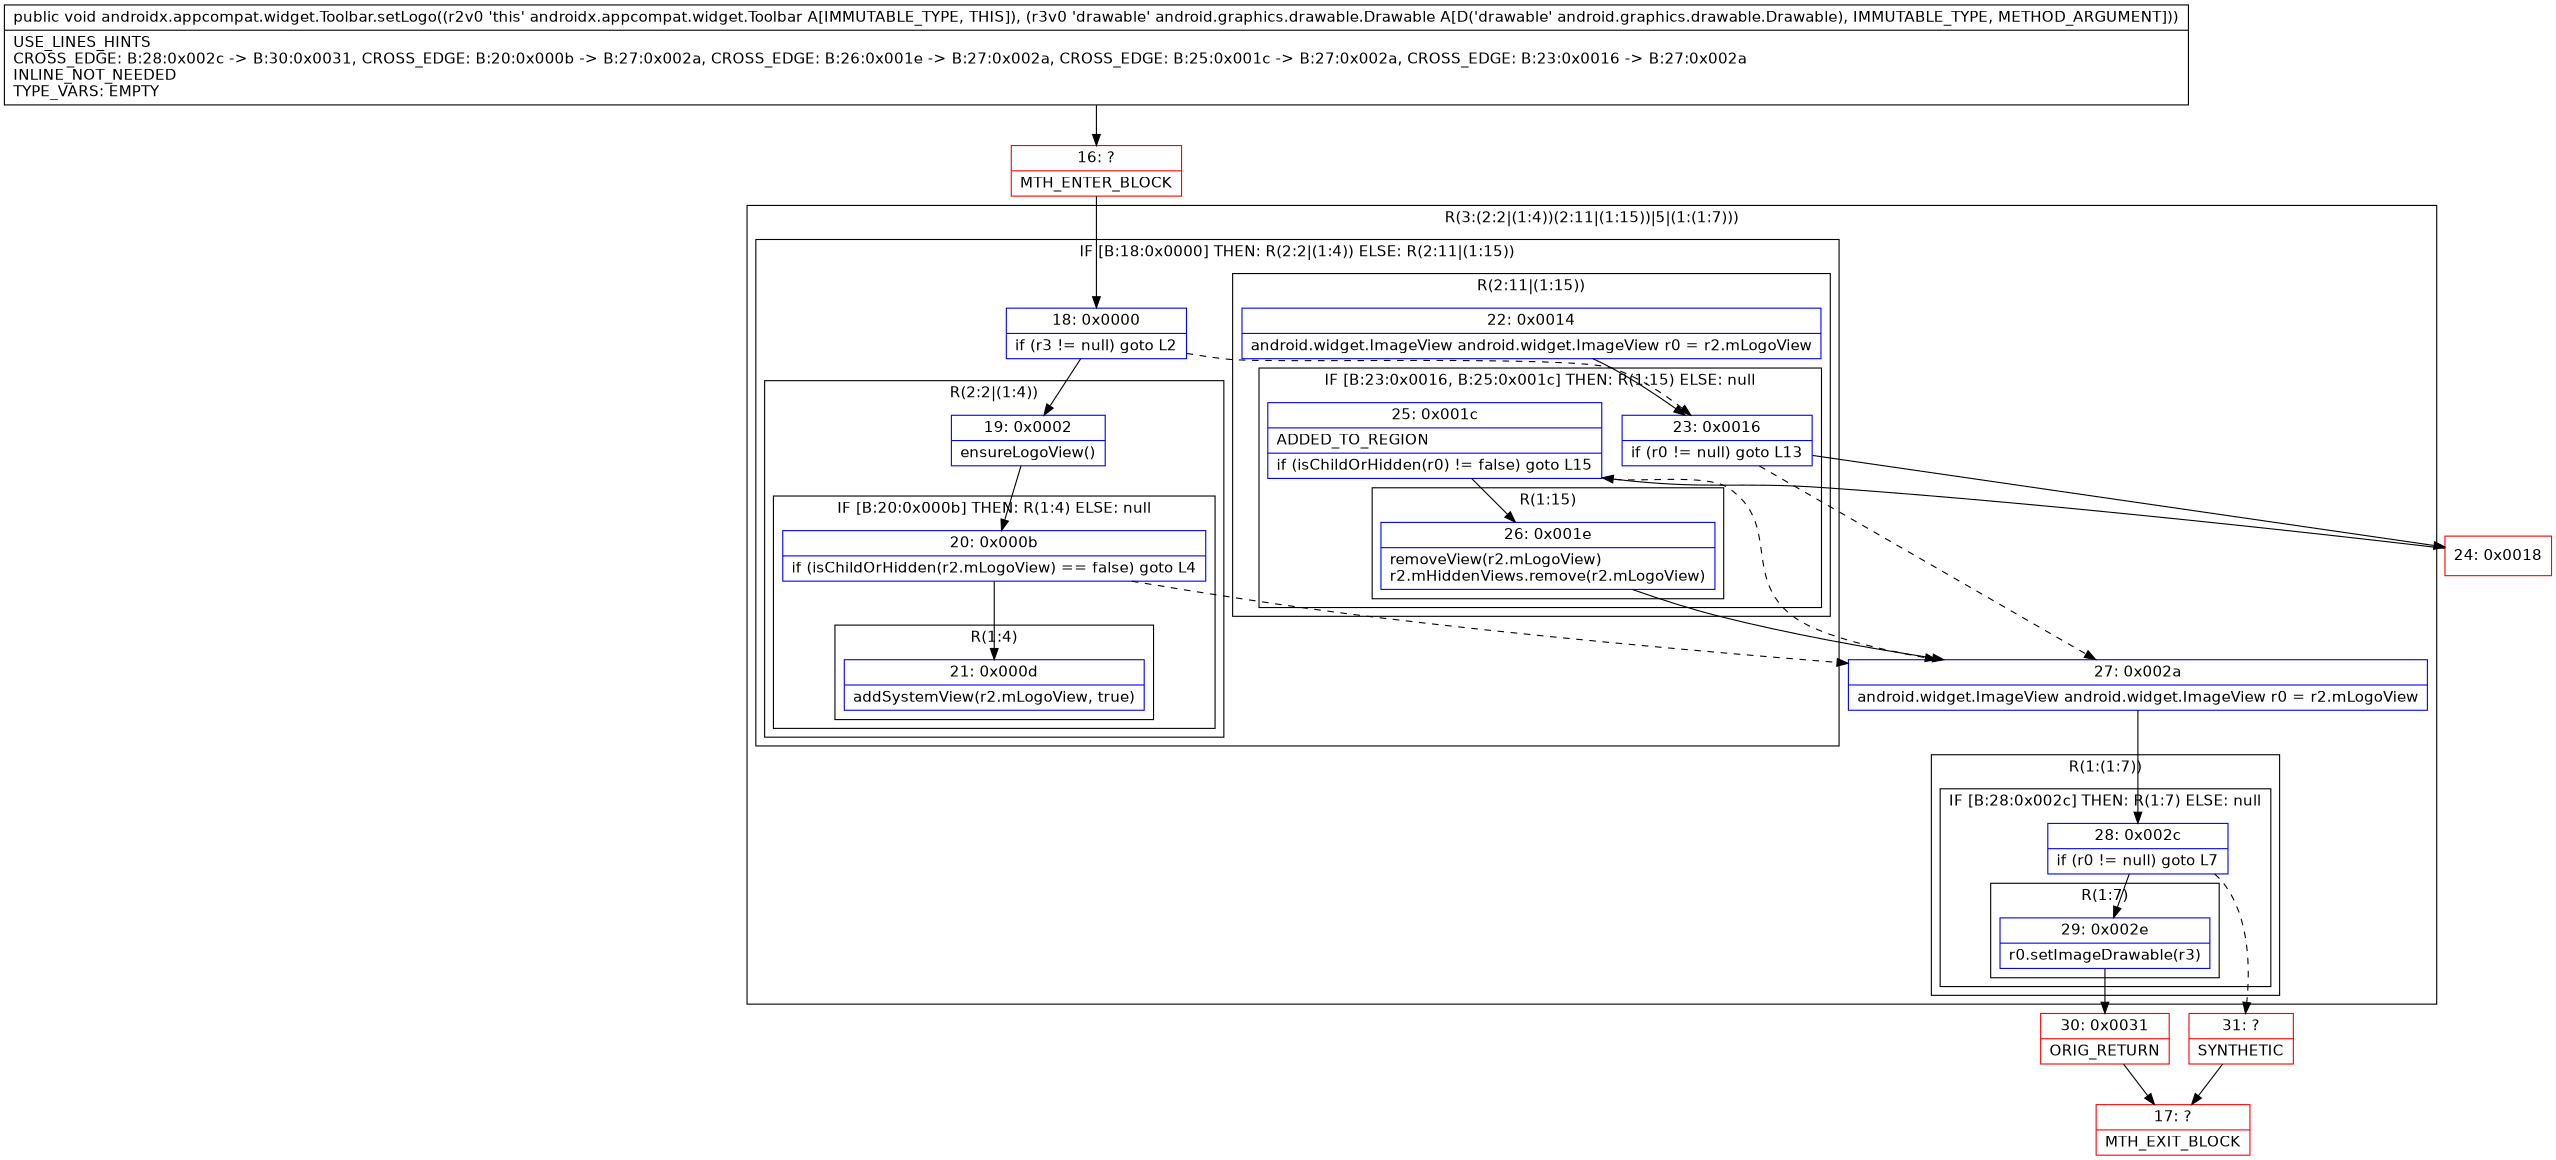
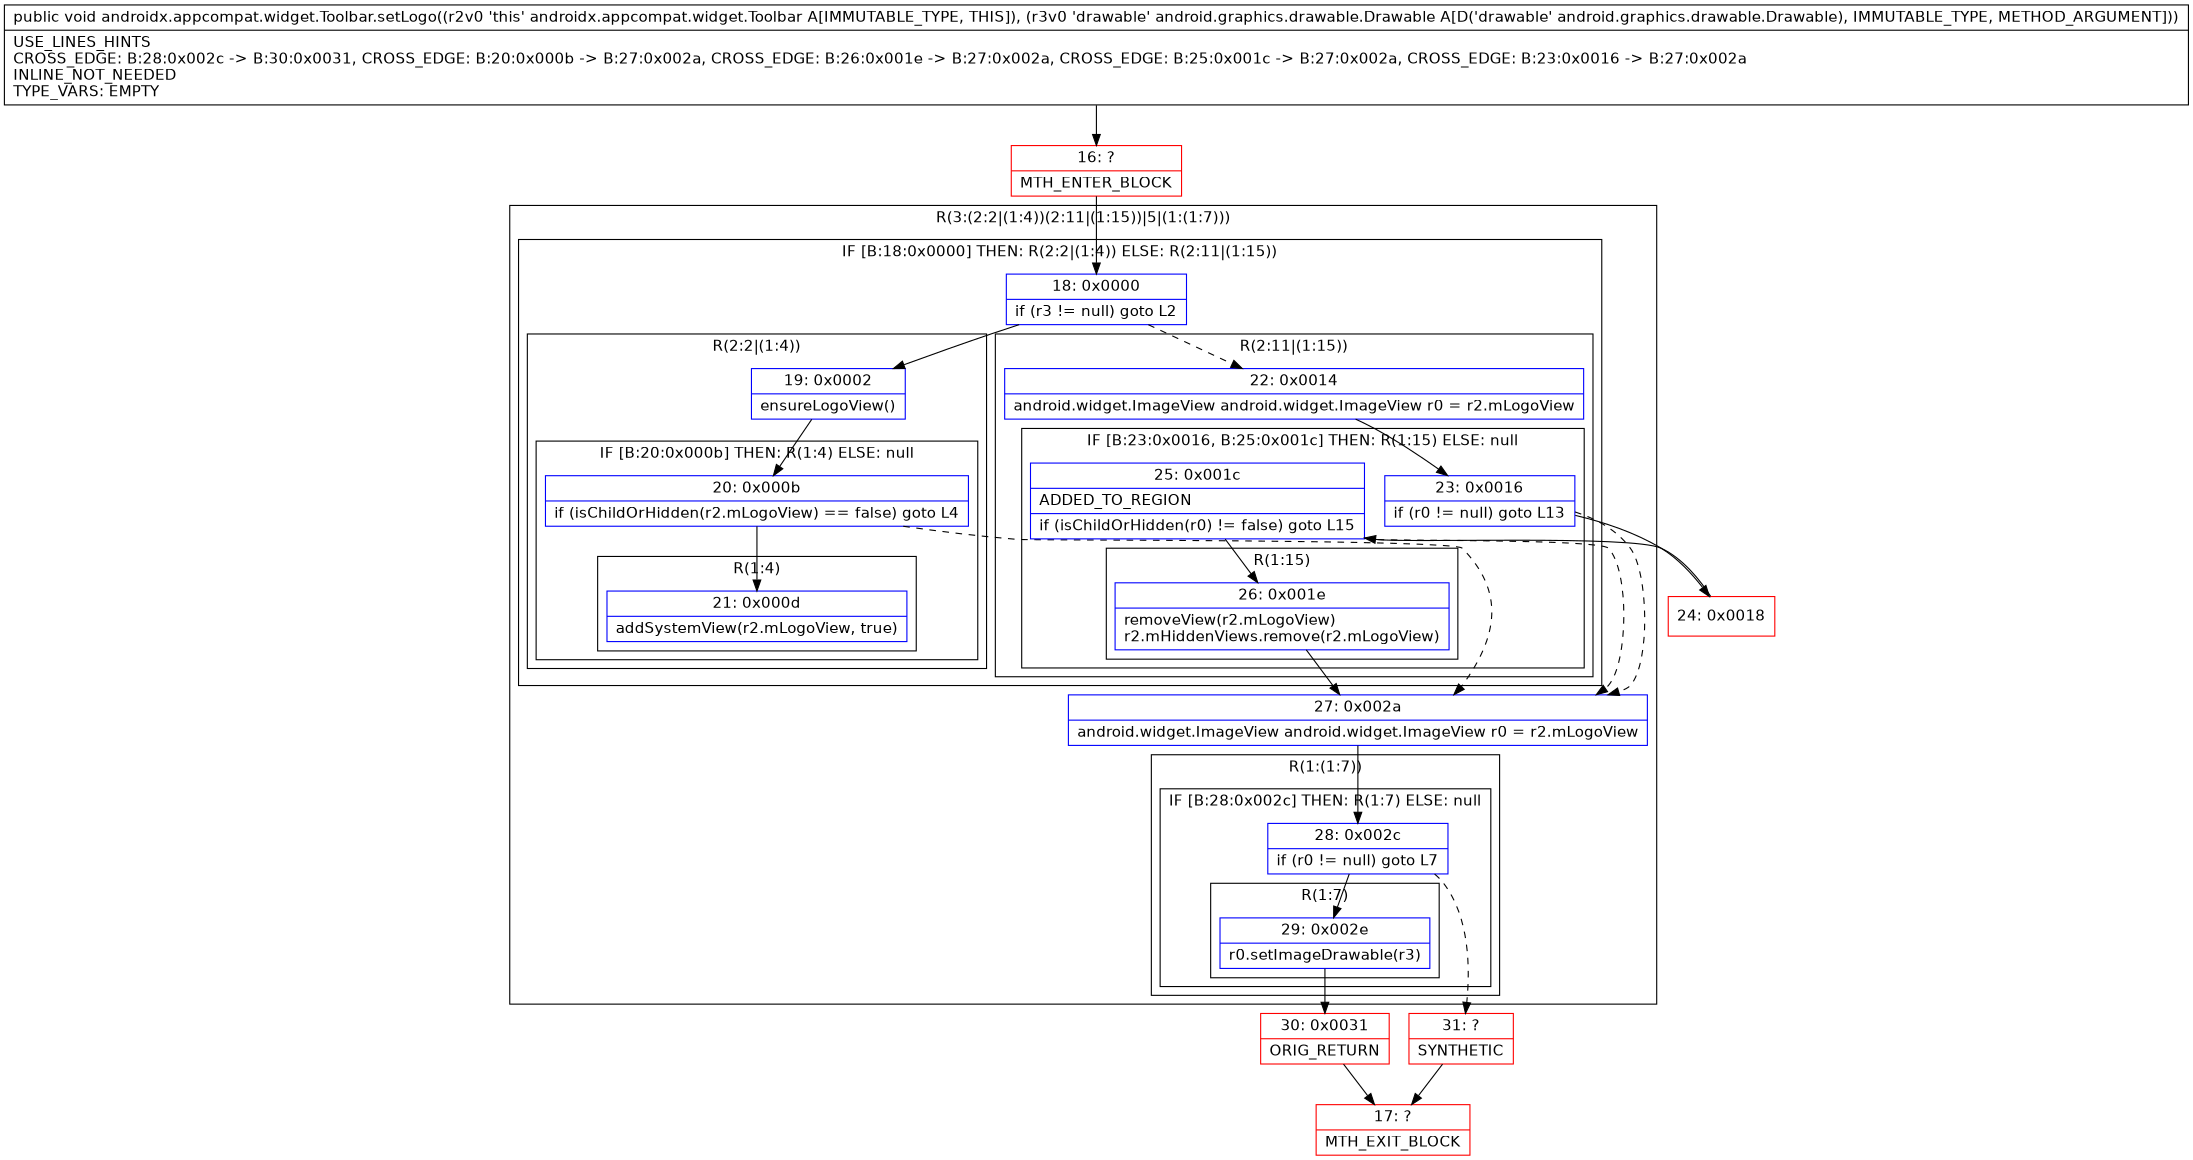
(1440, 361) -> (1190, 344)
